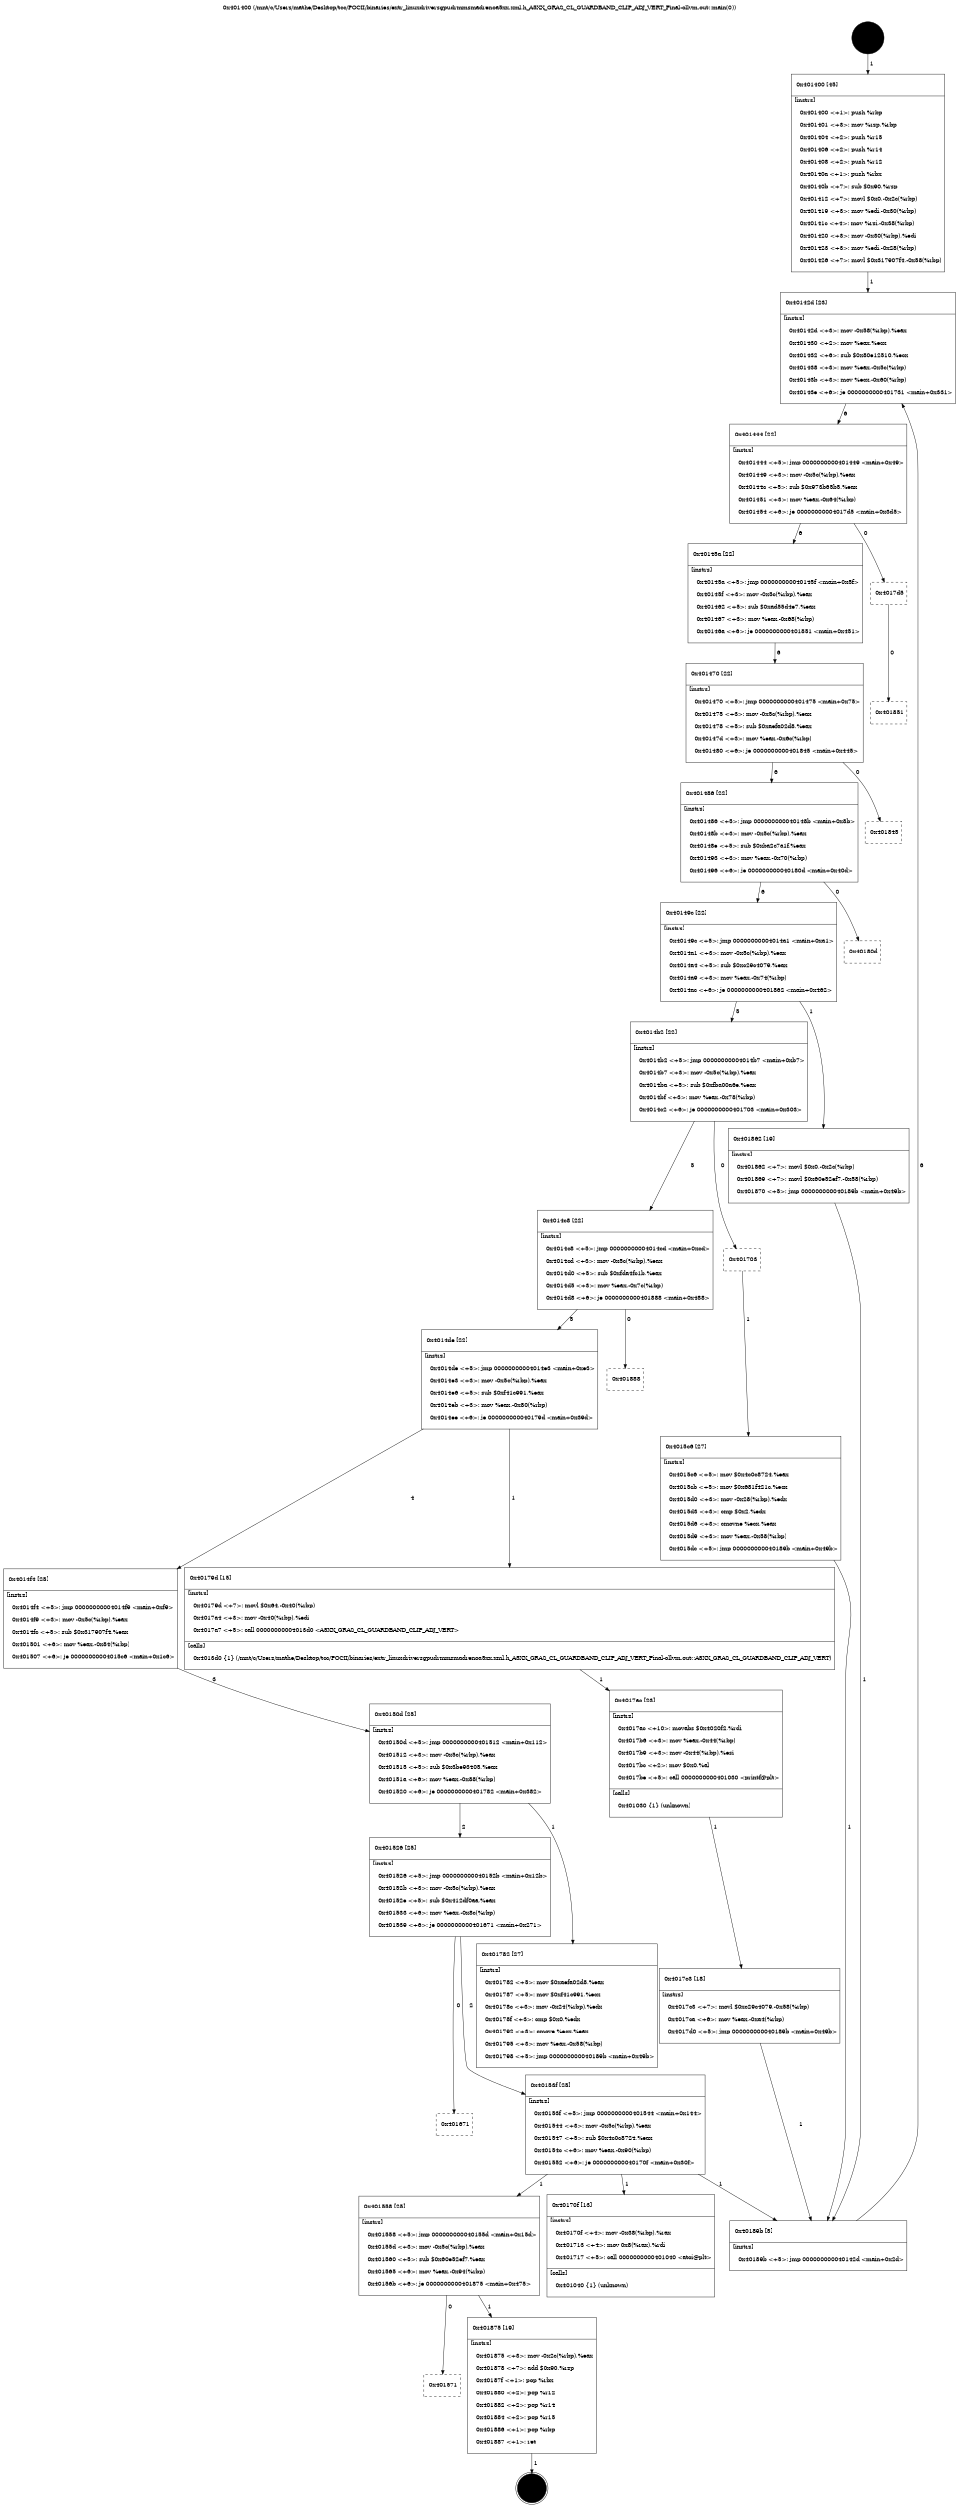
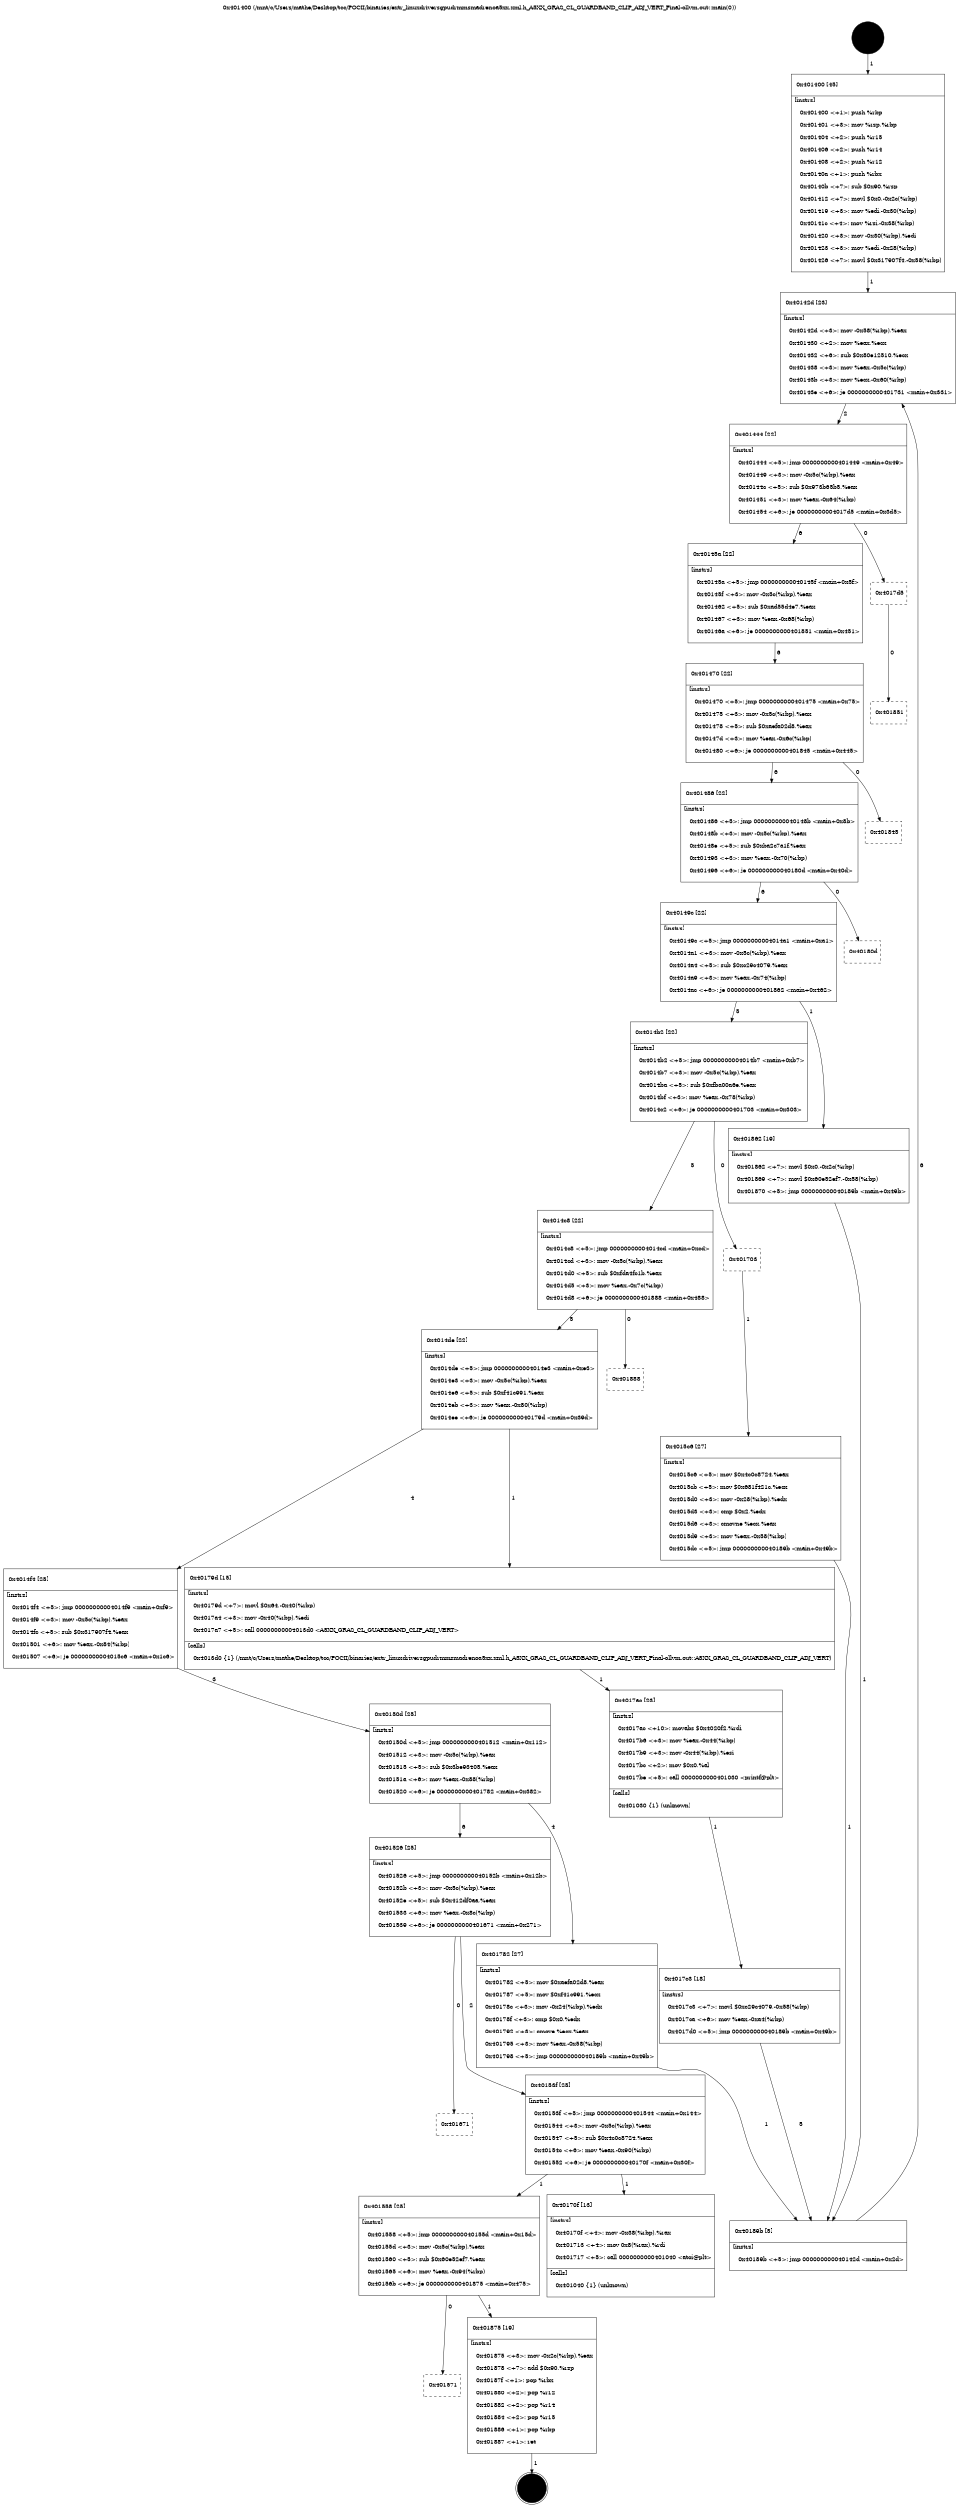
(844, 414) -> (844, 414)
(463, 1827) -> (463, 1827)
(552, 1827) -> (552, 1827)
(800, 2125) -> (800, 2125)
(736, 2196) -> (741, 2121)
